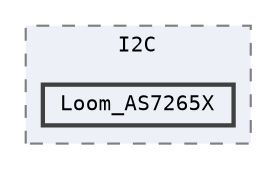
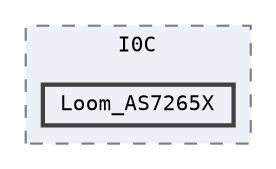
(138, 46) -> (138, 46)
